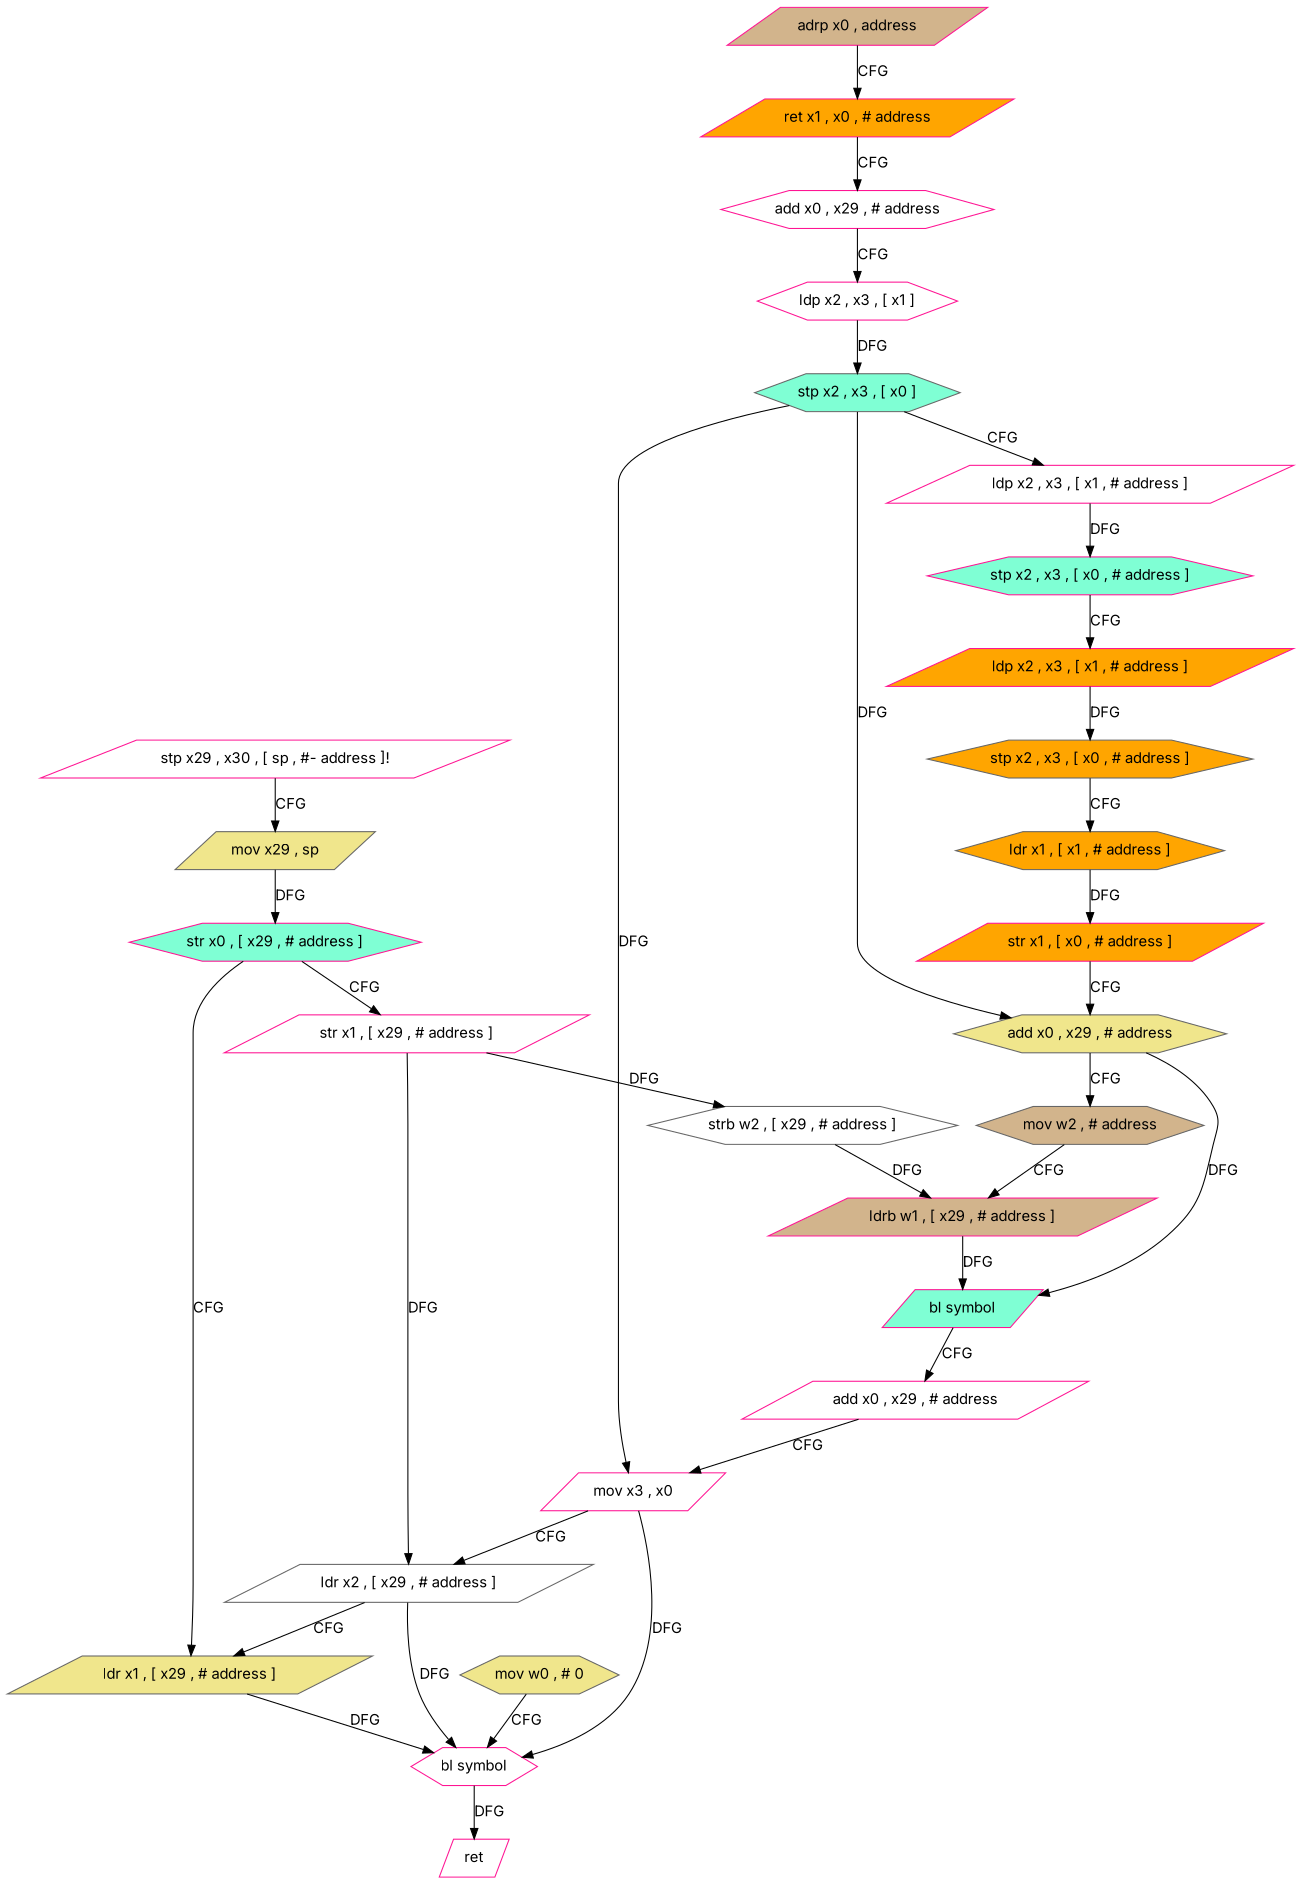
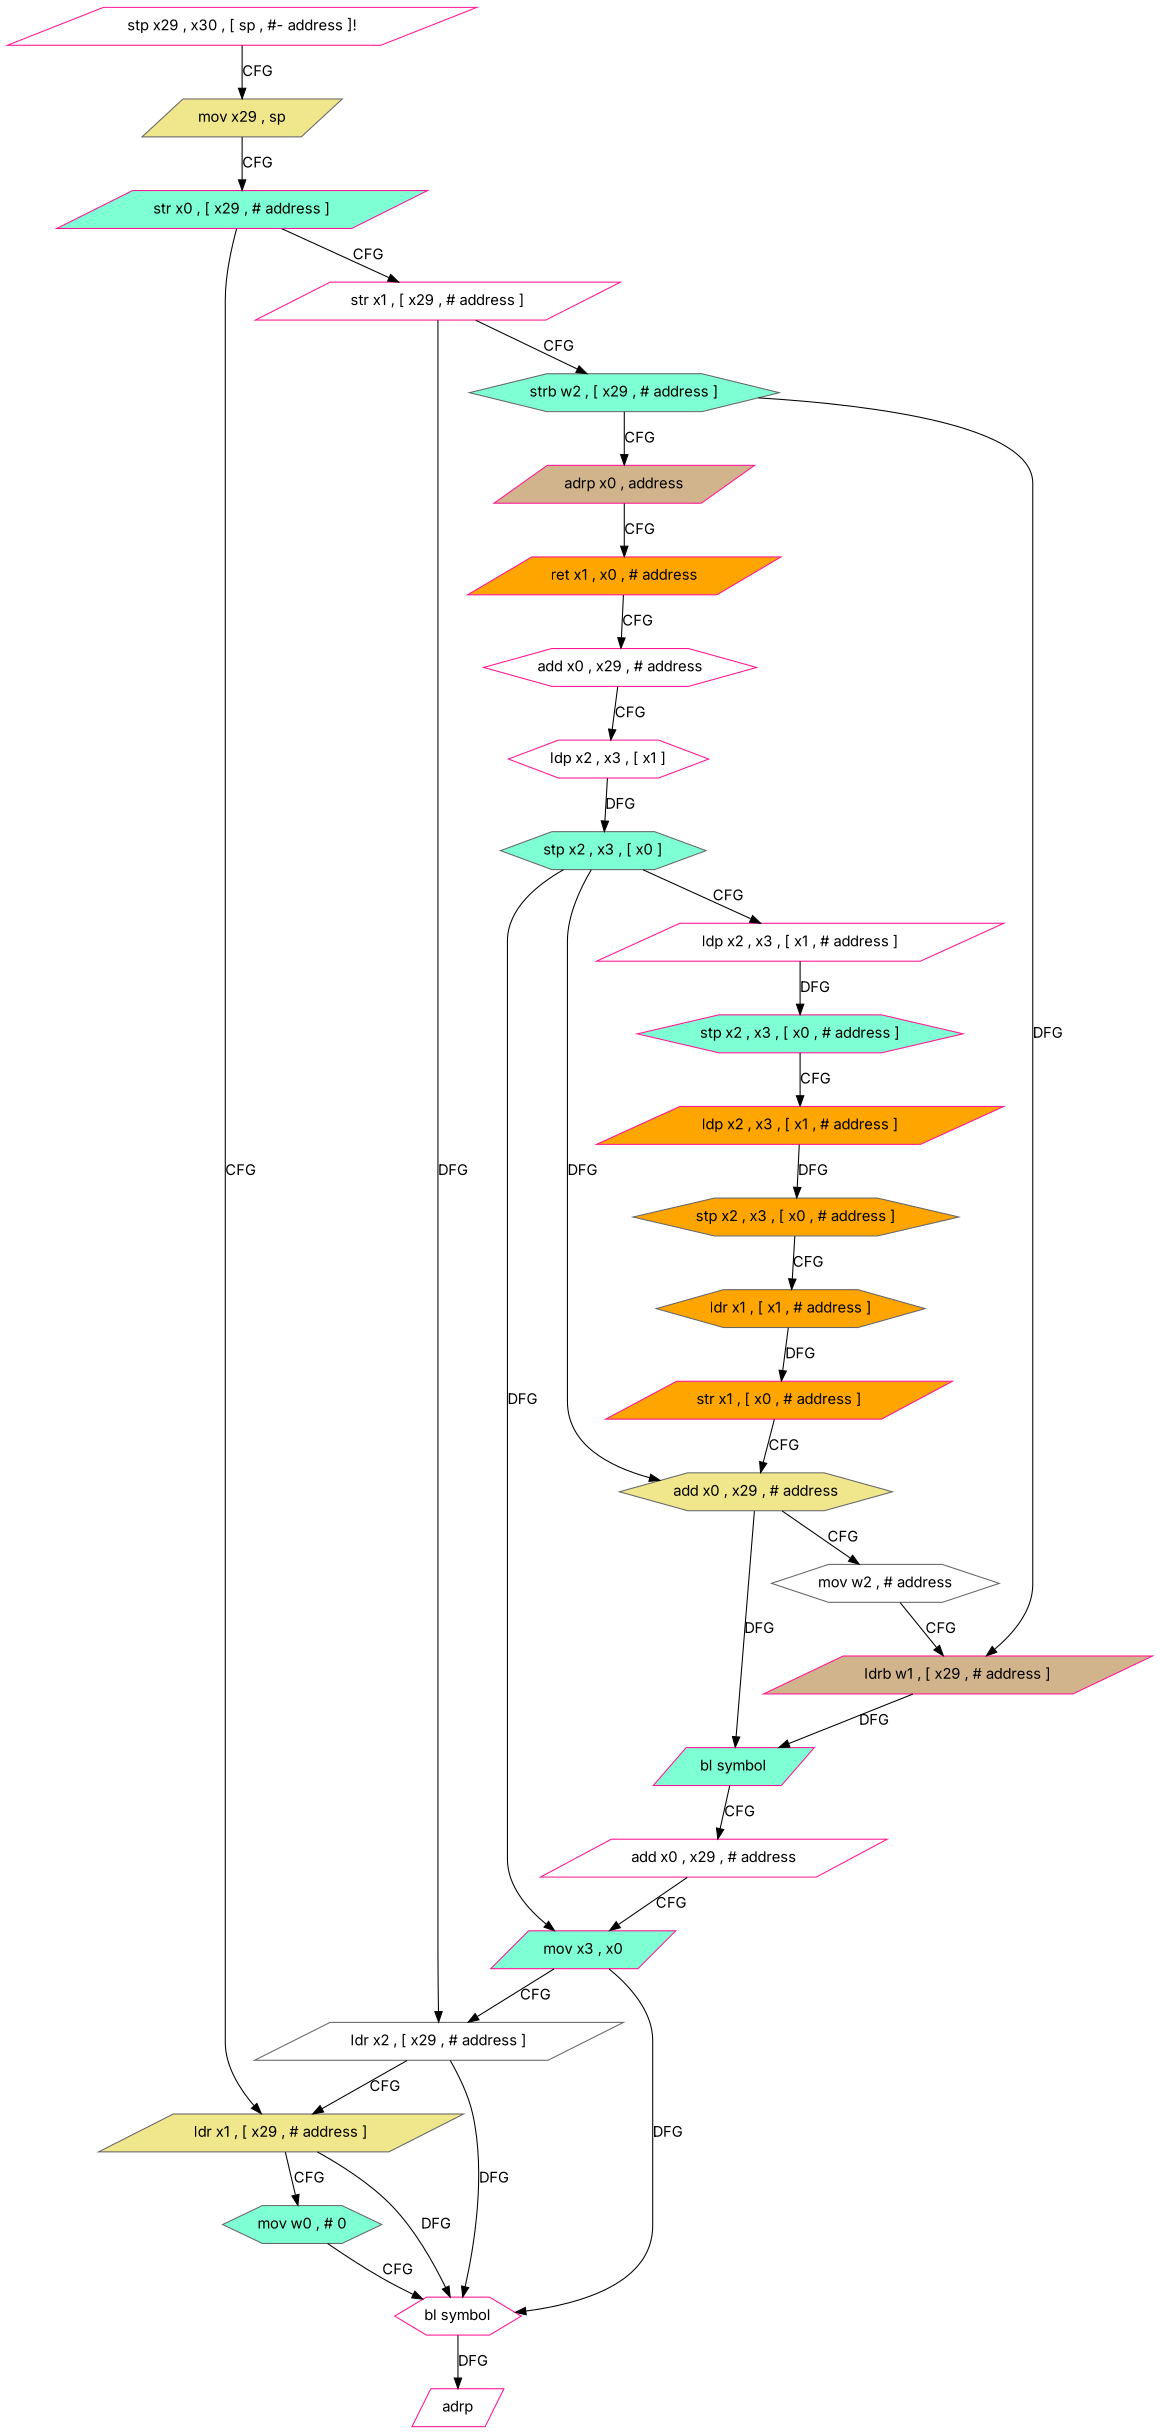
none -> (624, 433)
(290, 896) -> (258, 164)
(275, 942) -> (242, 210)
(644, 1080) -> (559, 347)
(803, 1125) -> (624, 393)
(1090, 1125) -> (885, 1583)
(633, 1492) -> (583, 1950)
(539, 1675) -> (302, 2225)
(474, 1858) -> (458, 2408)
none -> (290, 2173)
